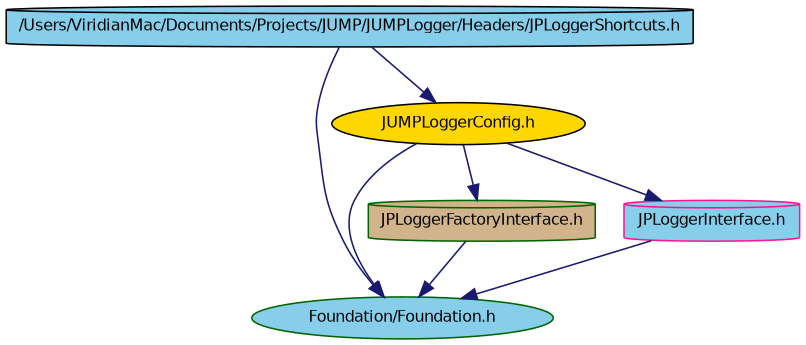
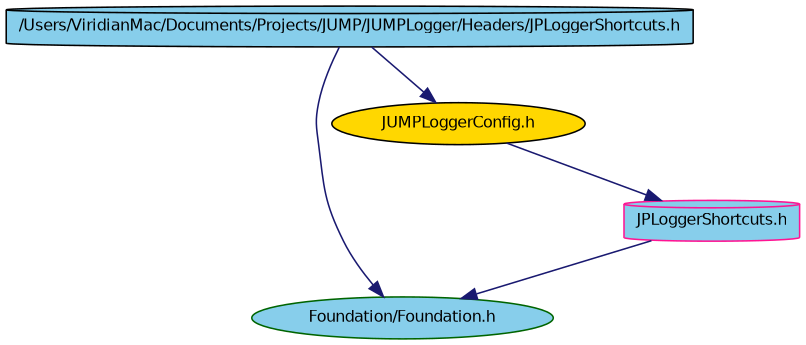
(353, 203) -> none
(482, 221) -> none
(712, 221) -> (712, 221)
